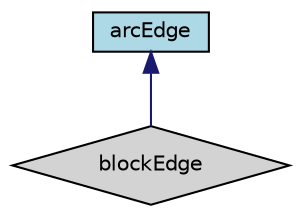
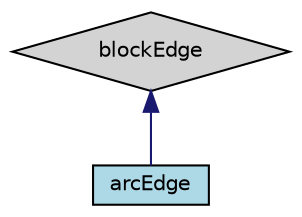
(151, 100) -> (151, 139)
